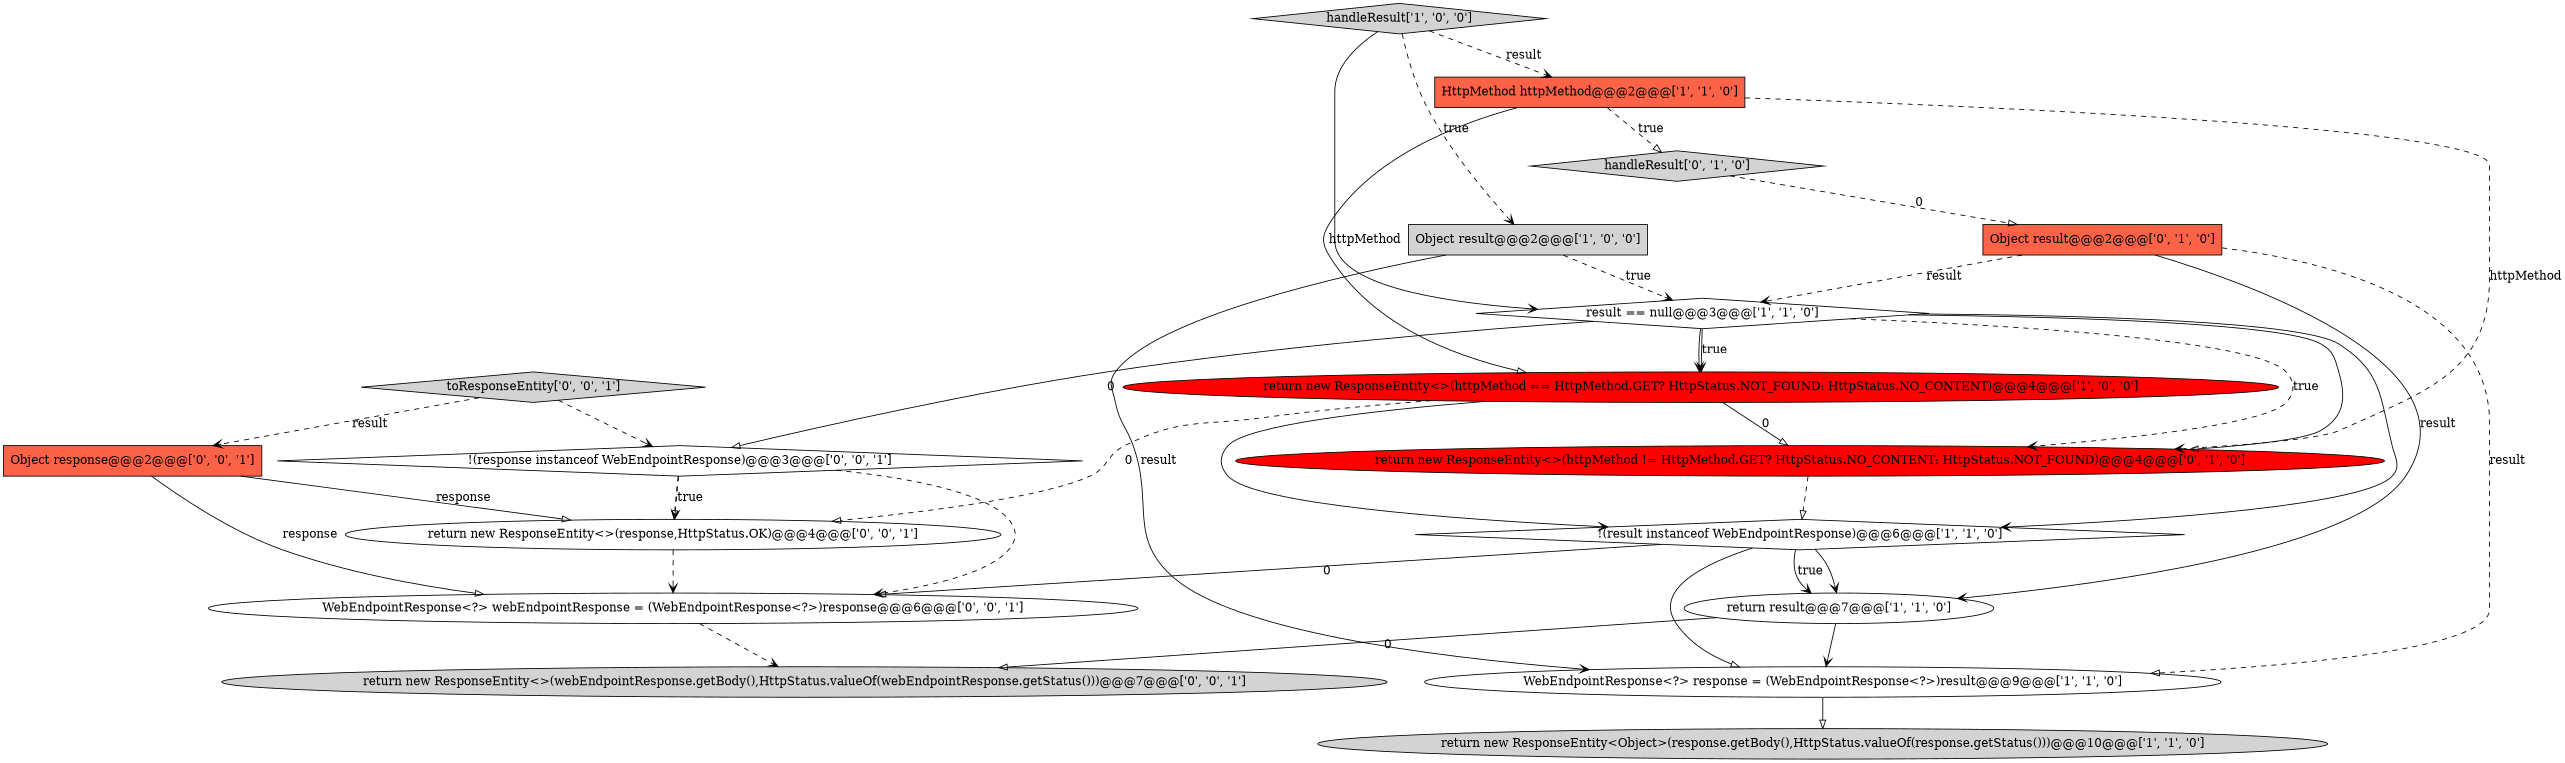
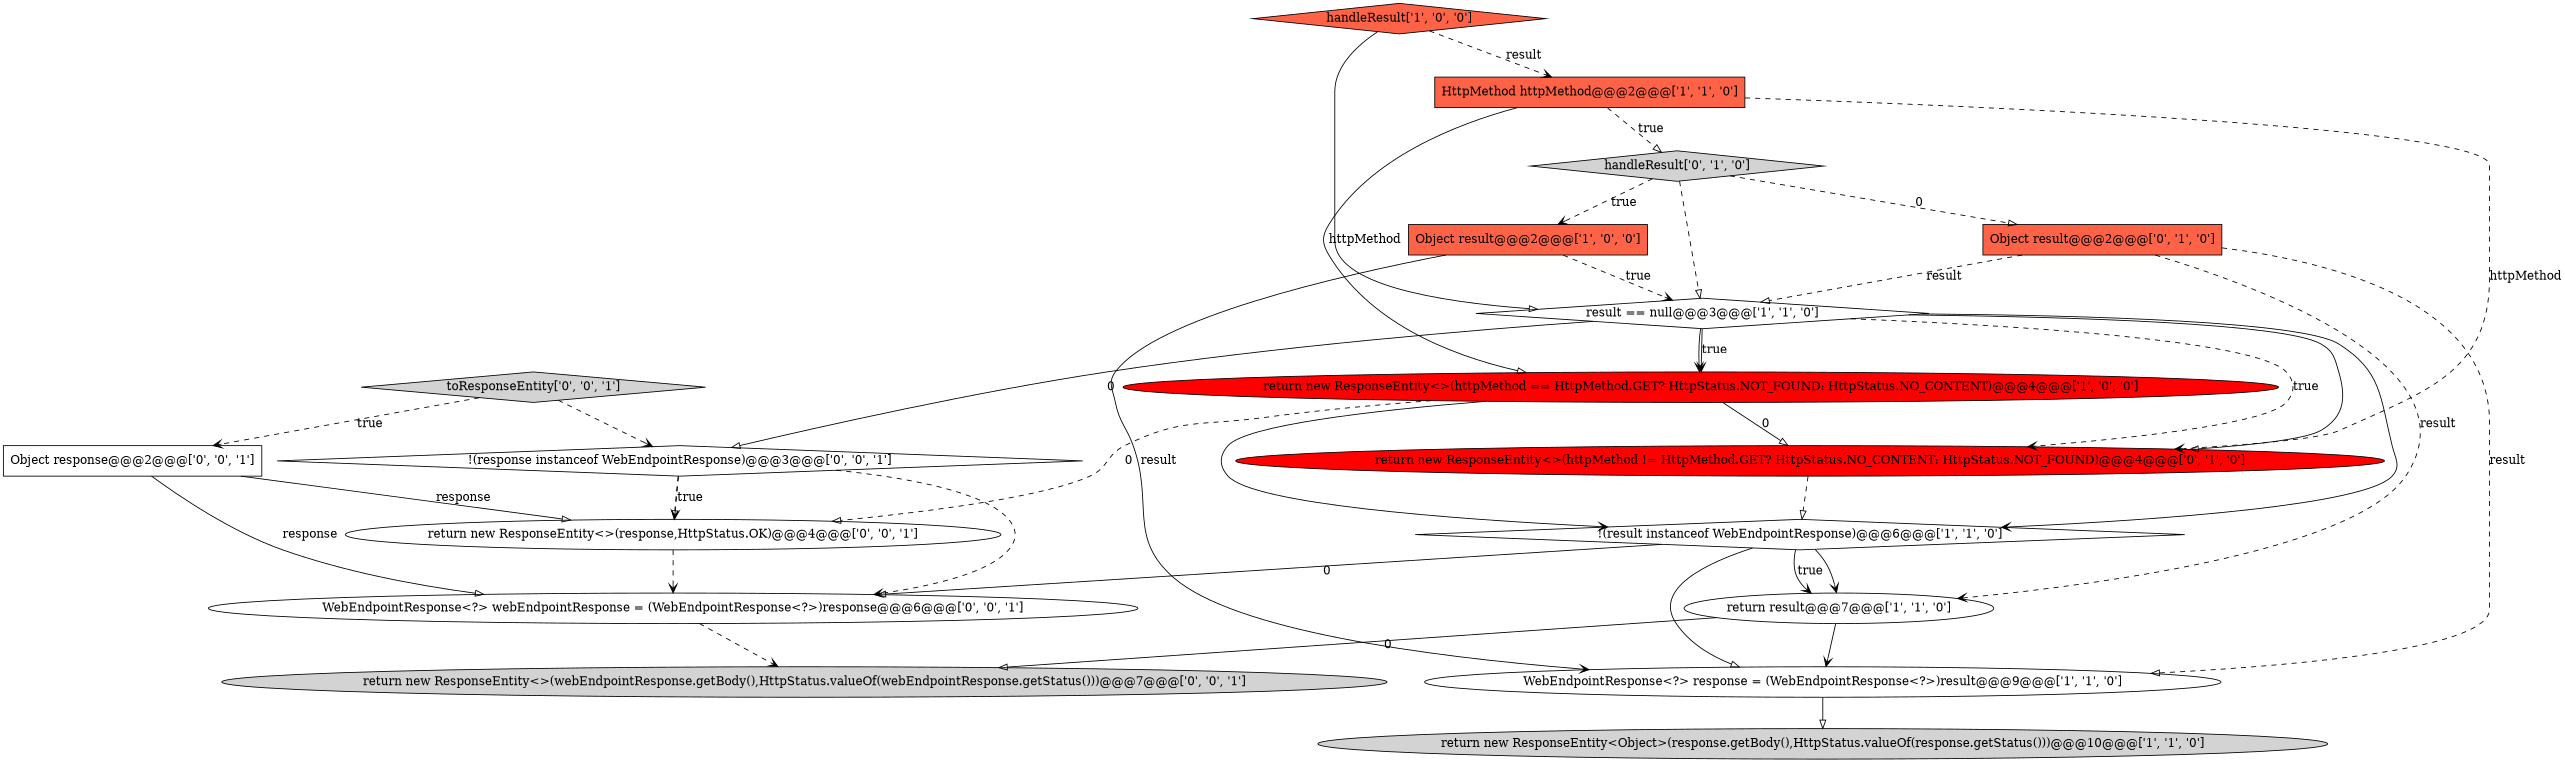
(1399, 19) -> (1399, 19)
(1439, 128) -> (1609, 200)
none -> (1689, 235)
(1335, 237) -> (1335, 237)
(1528, 240) -> (1528, 240)
(1896, 278) -> (1896, 278)
(370, 424) -> (370, 424)
(133, 461) -> (133, 461)
(2375, 504) -> (2375, 504)
